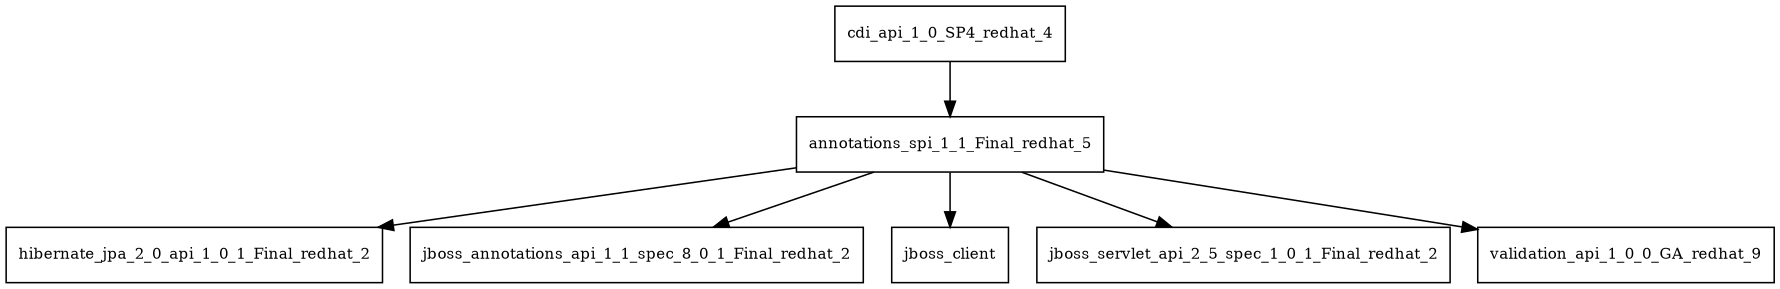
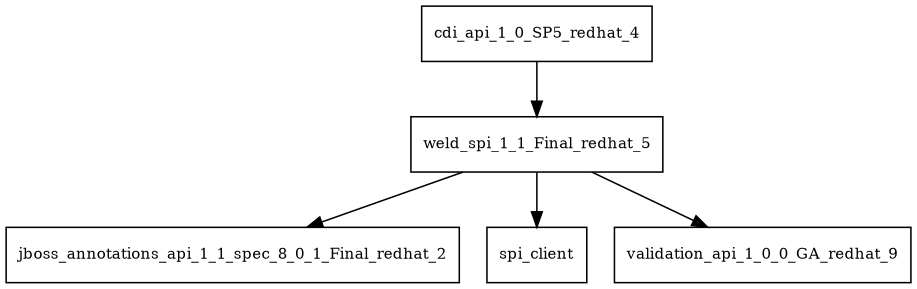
(950, 34) -> (537, 34)
(950, 144) -> (537, 144)
(194, 255) -> none
(950, 255) -> (537, 255)
(1243, 255) -> none
